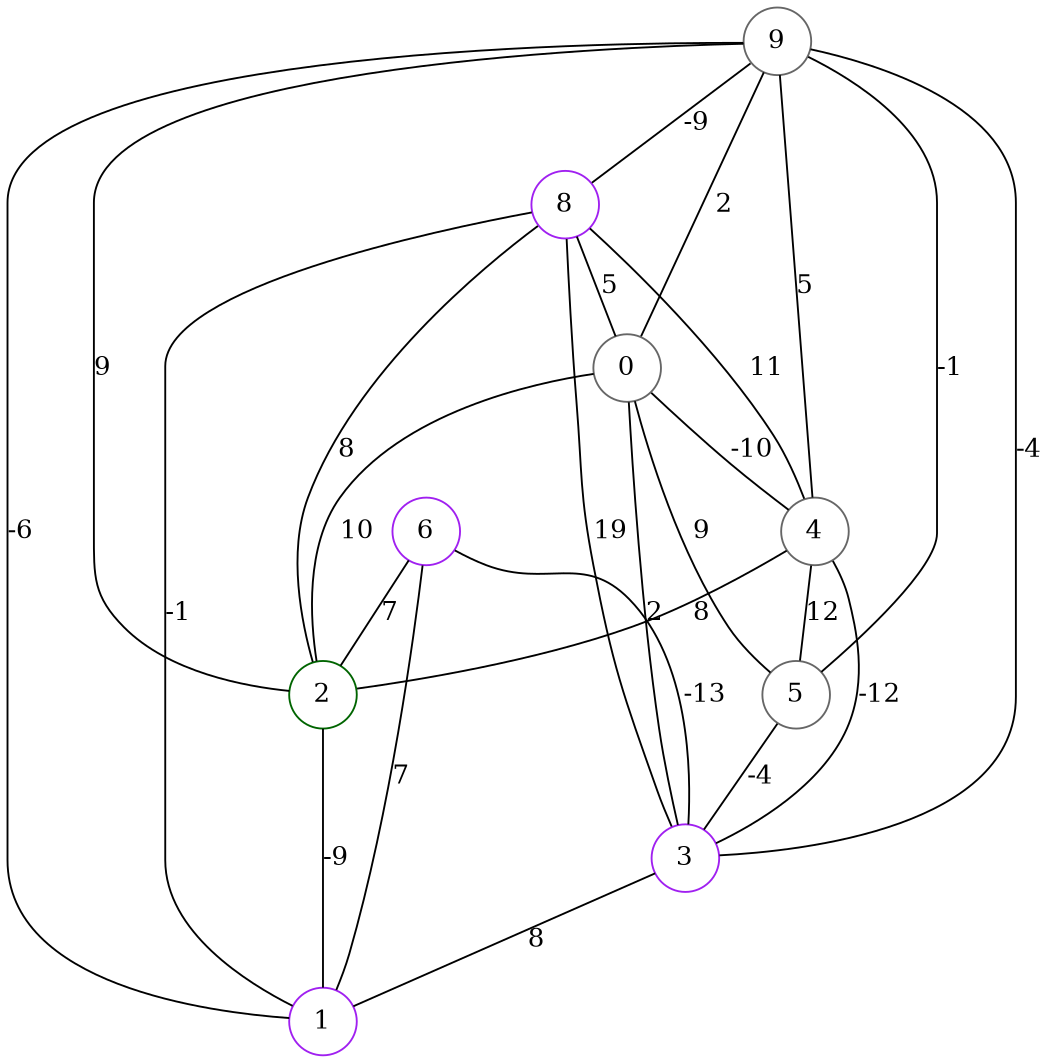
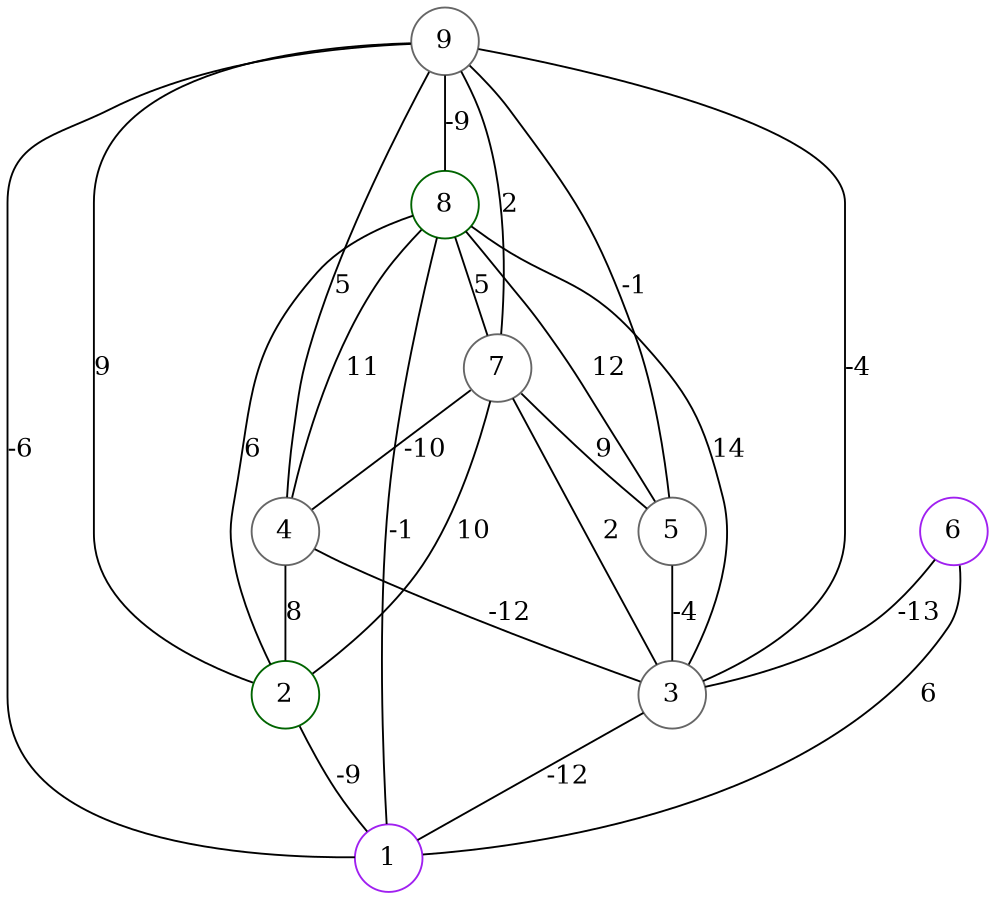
(565, 205) -> (445, 205)
(627, 368) -> (498, 368)
(347, 450) -> (253, 450)
(611, 531) -> (730, 450)
(375, 613) -> none
(806, 613) -> (567, 362)
(402, 776) -> (929, 695)
(685, 858) -> (672, 695)
(537, 940) -> (568, 776)
